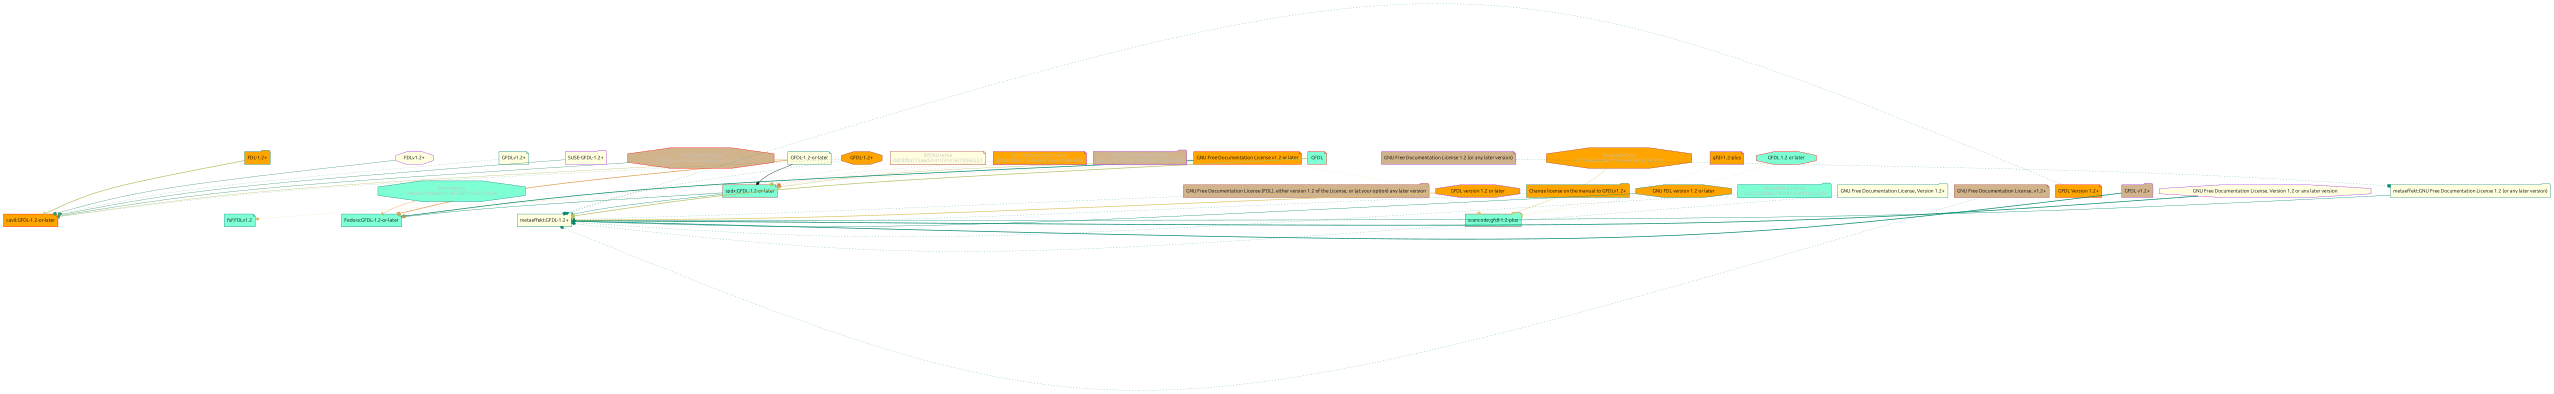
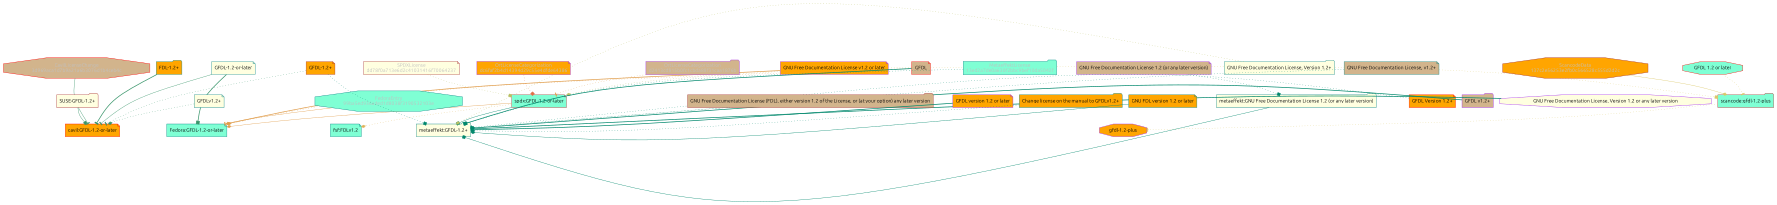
(1318, 14) -> (941, 83)
(414, 158) -> none
(586, 158) -> (77, 101)
(862, 158) -> (321, 68)
(1248, 158) -> (834, 68)
(1317, 158) -> (921, 68)
(1727, 158) -> (1123, 130)
(1008, 167) -> (675, 79)
(773, 172) -> none
(941, 178) -> (687, 81)
(312, 180) -> (80, 115)
(423, 180) -> (154, 93)
(593, 180) -> (207, 94)
(799, 180) -> (504, 85)
(143, 181) -> (123, 94)
(1478, 191) -> (983, 101)
(1684, 191) -> (1163, 101)
(2002, 191) -> (1392, 68)
(1634, 192) -> (1434, 122)
(564, 203) -> (371, 113)
(648, 203) -> (485, 114)
(1005, 211) -> (689, 121)
(1207, 242) -> (842, 5)
